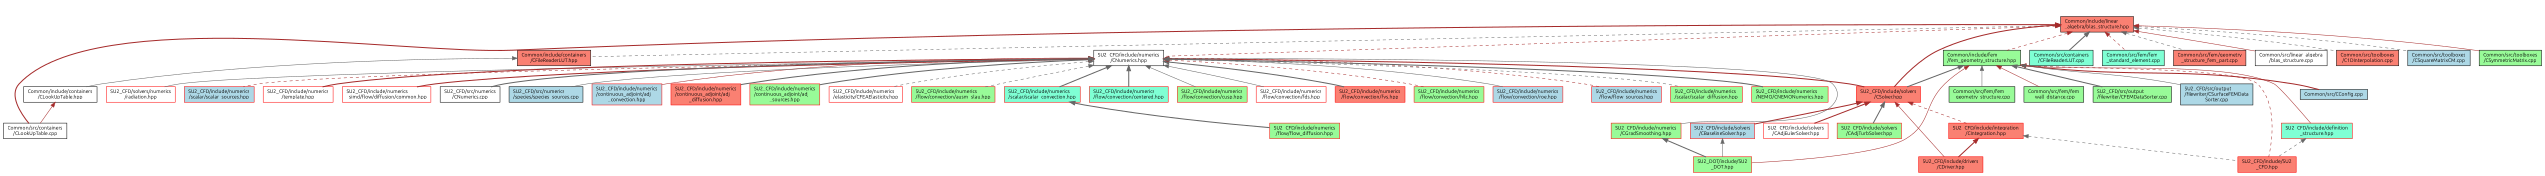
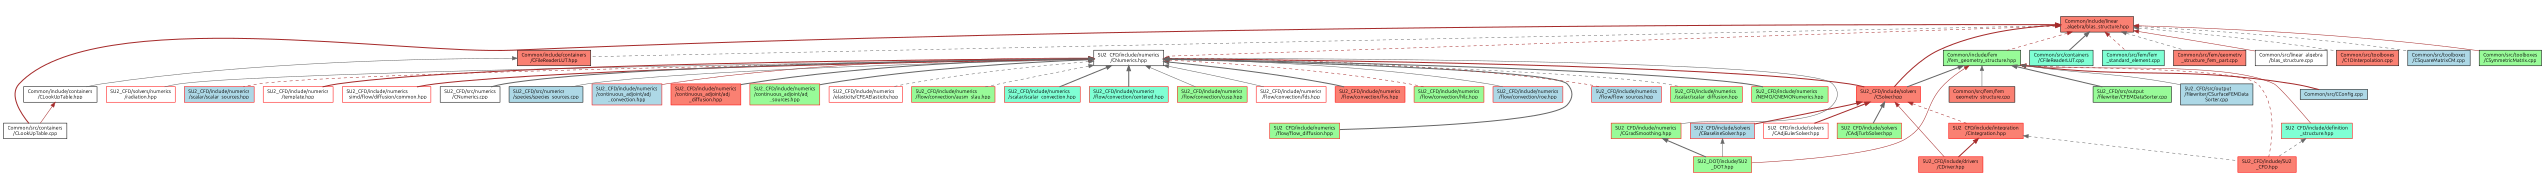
(1982, 94) -> (1982, 94)
(2054, 94) -> none
(1172, 118) -> (1571, 91)
